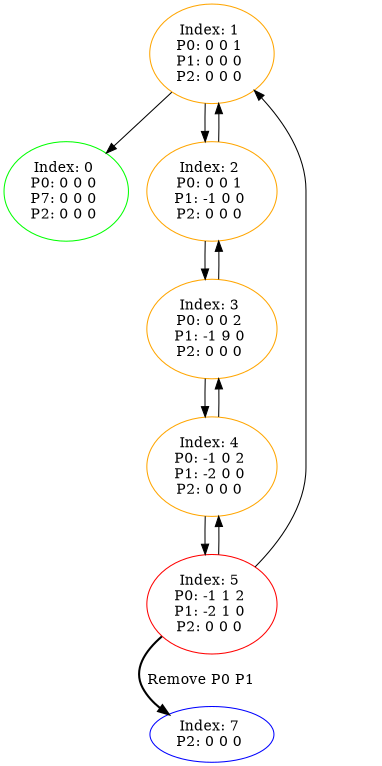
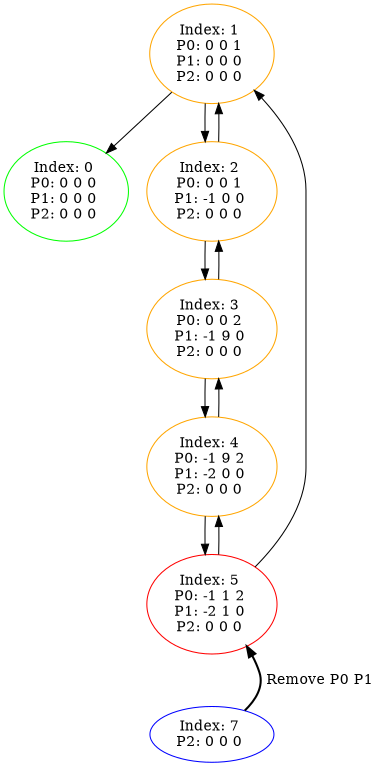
(66, 191) -> (66, 191)
(212, 467) -> (212, 467)
(139, 672) -> (260, 685)
